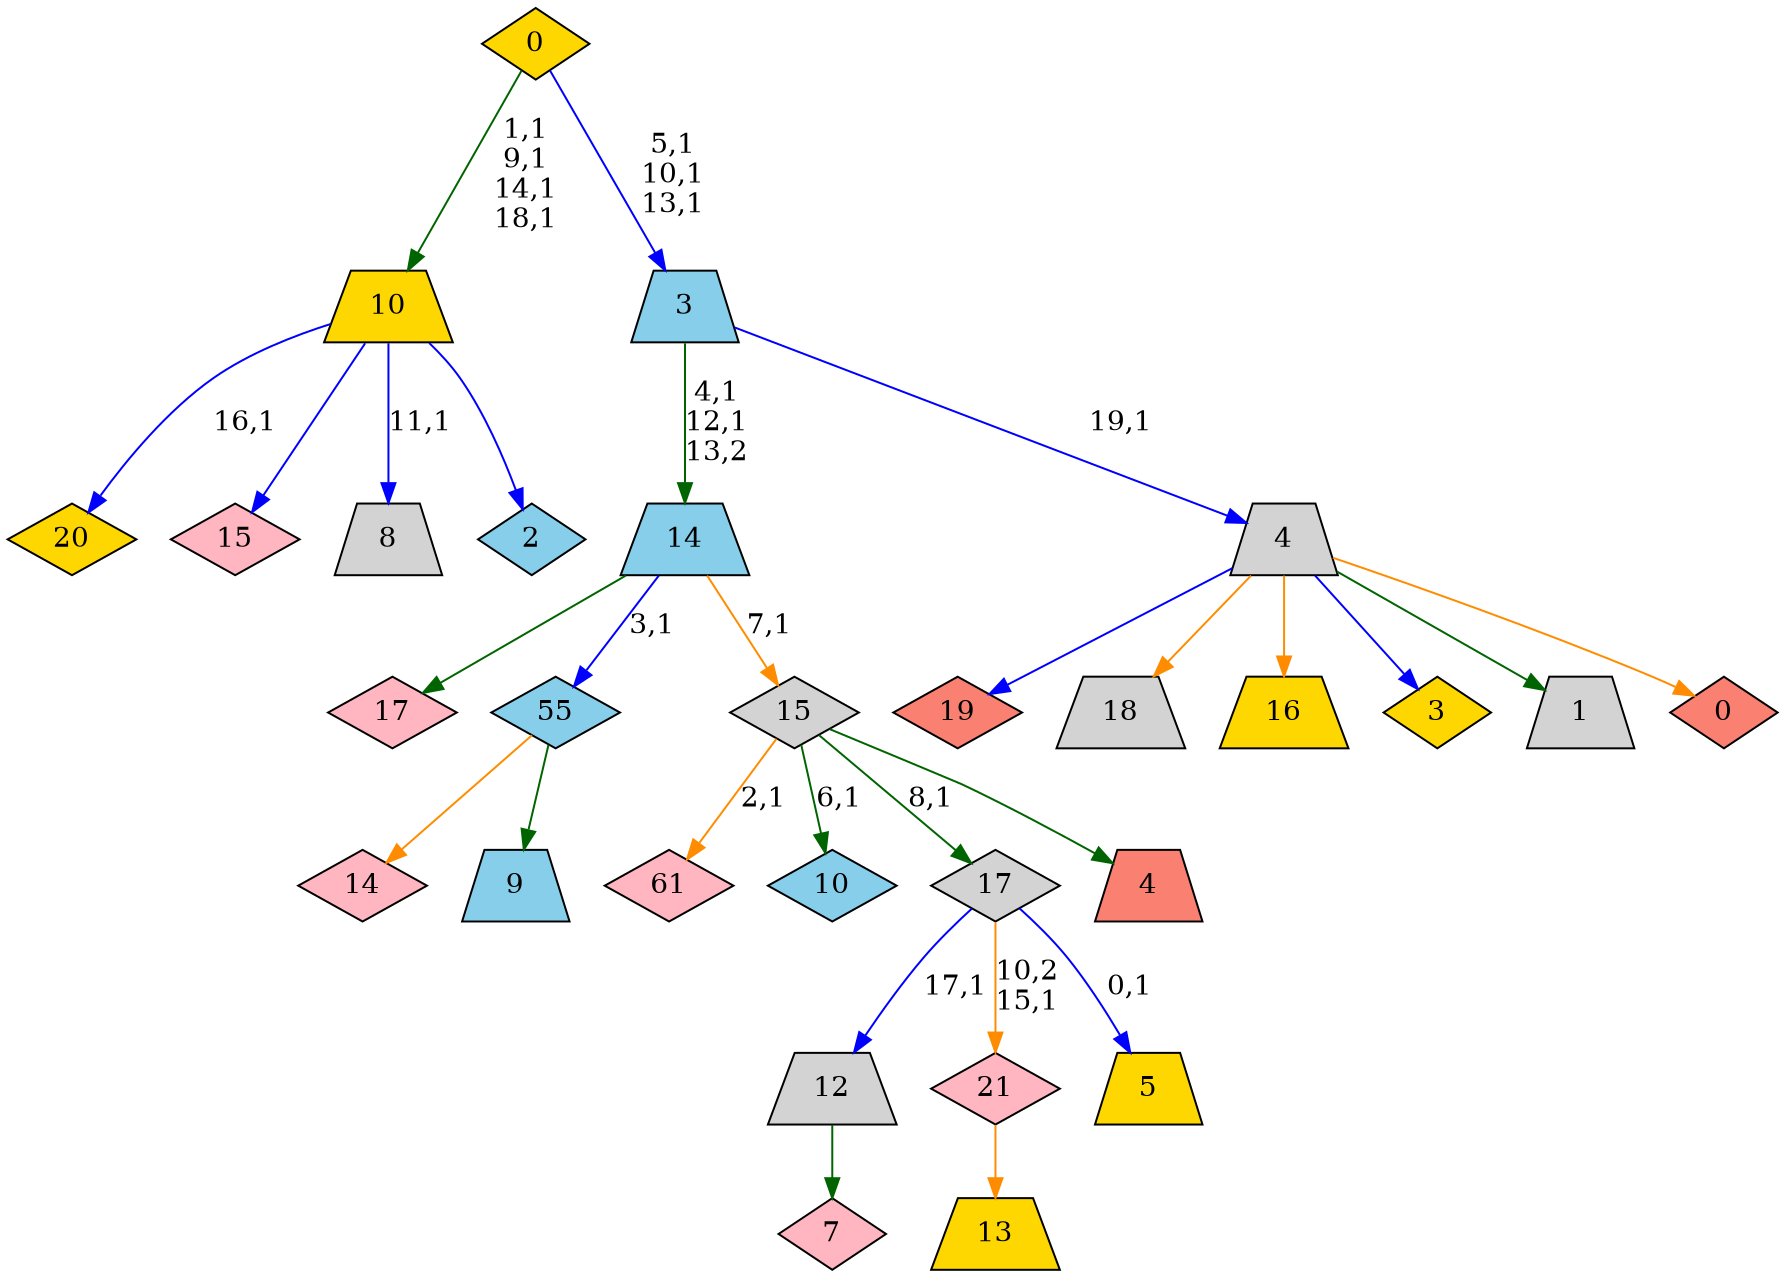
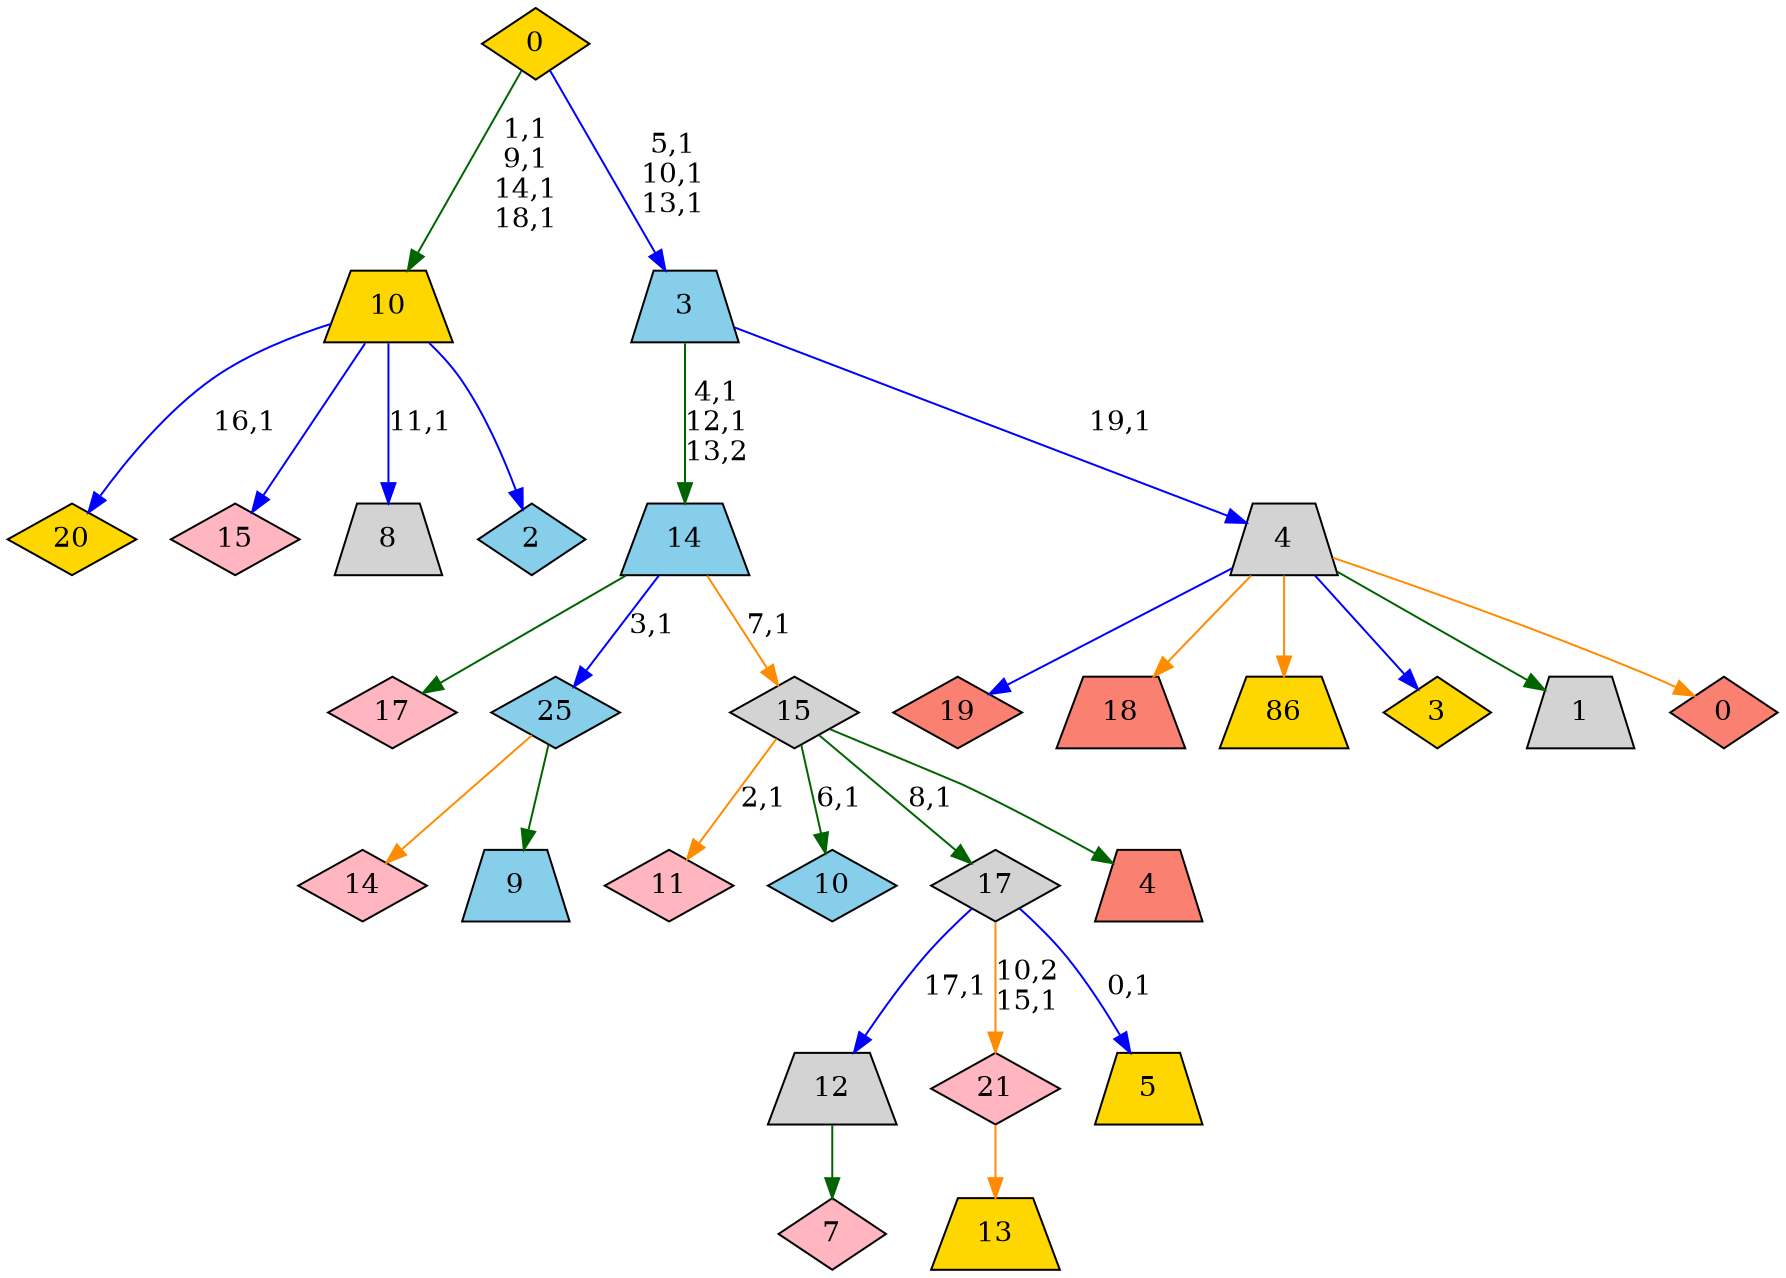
(556, 713) -> (556, 713)
(1121, 713) -> (1121, 713)
(1284, 713) -> (1284, 713)
(669, 886) -> (669, 886)
